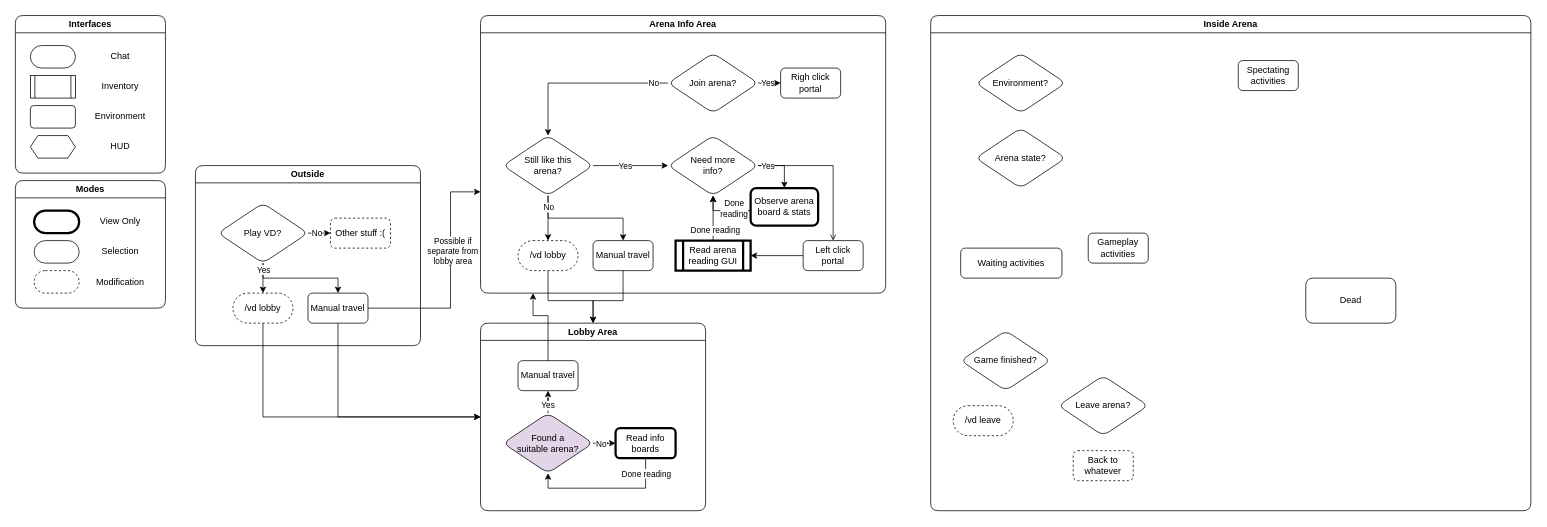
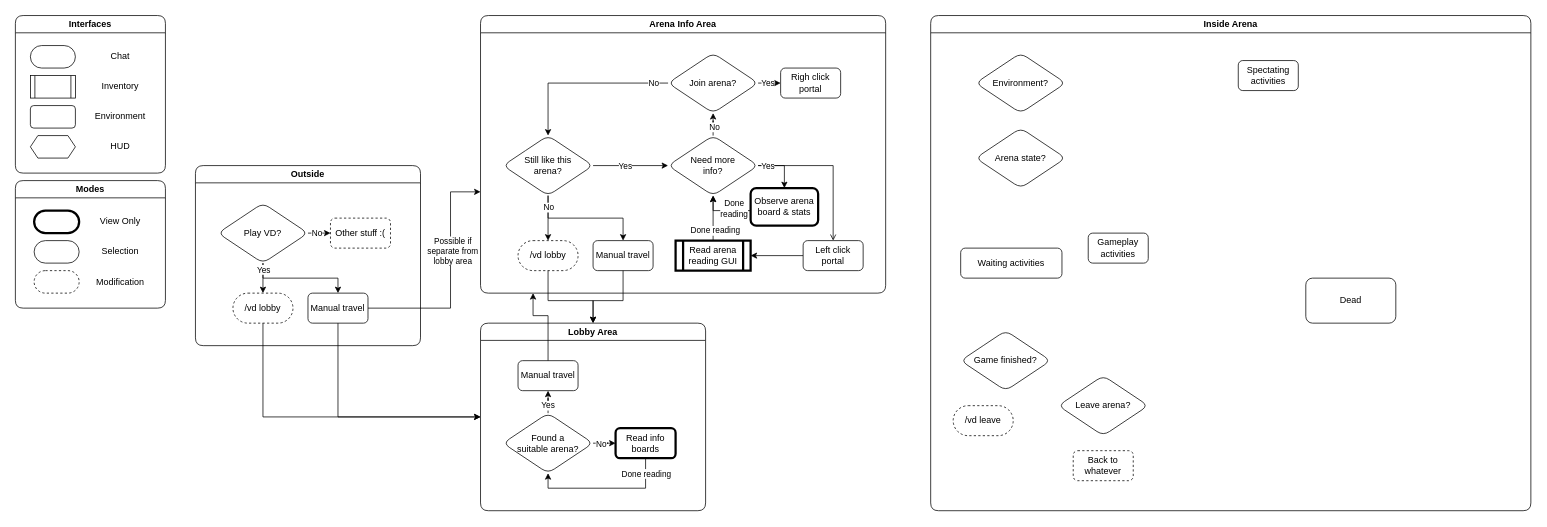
none -> (713, 124)
(548, 443) -> (548, 443)
